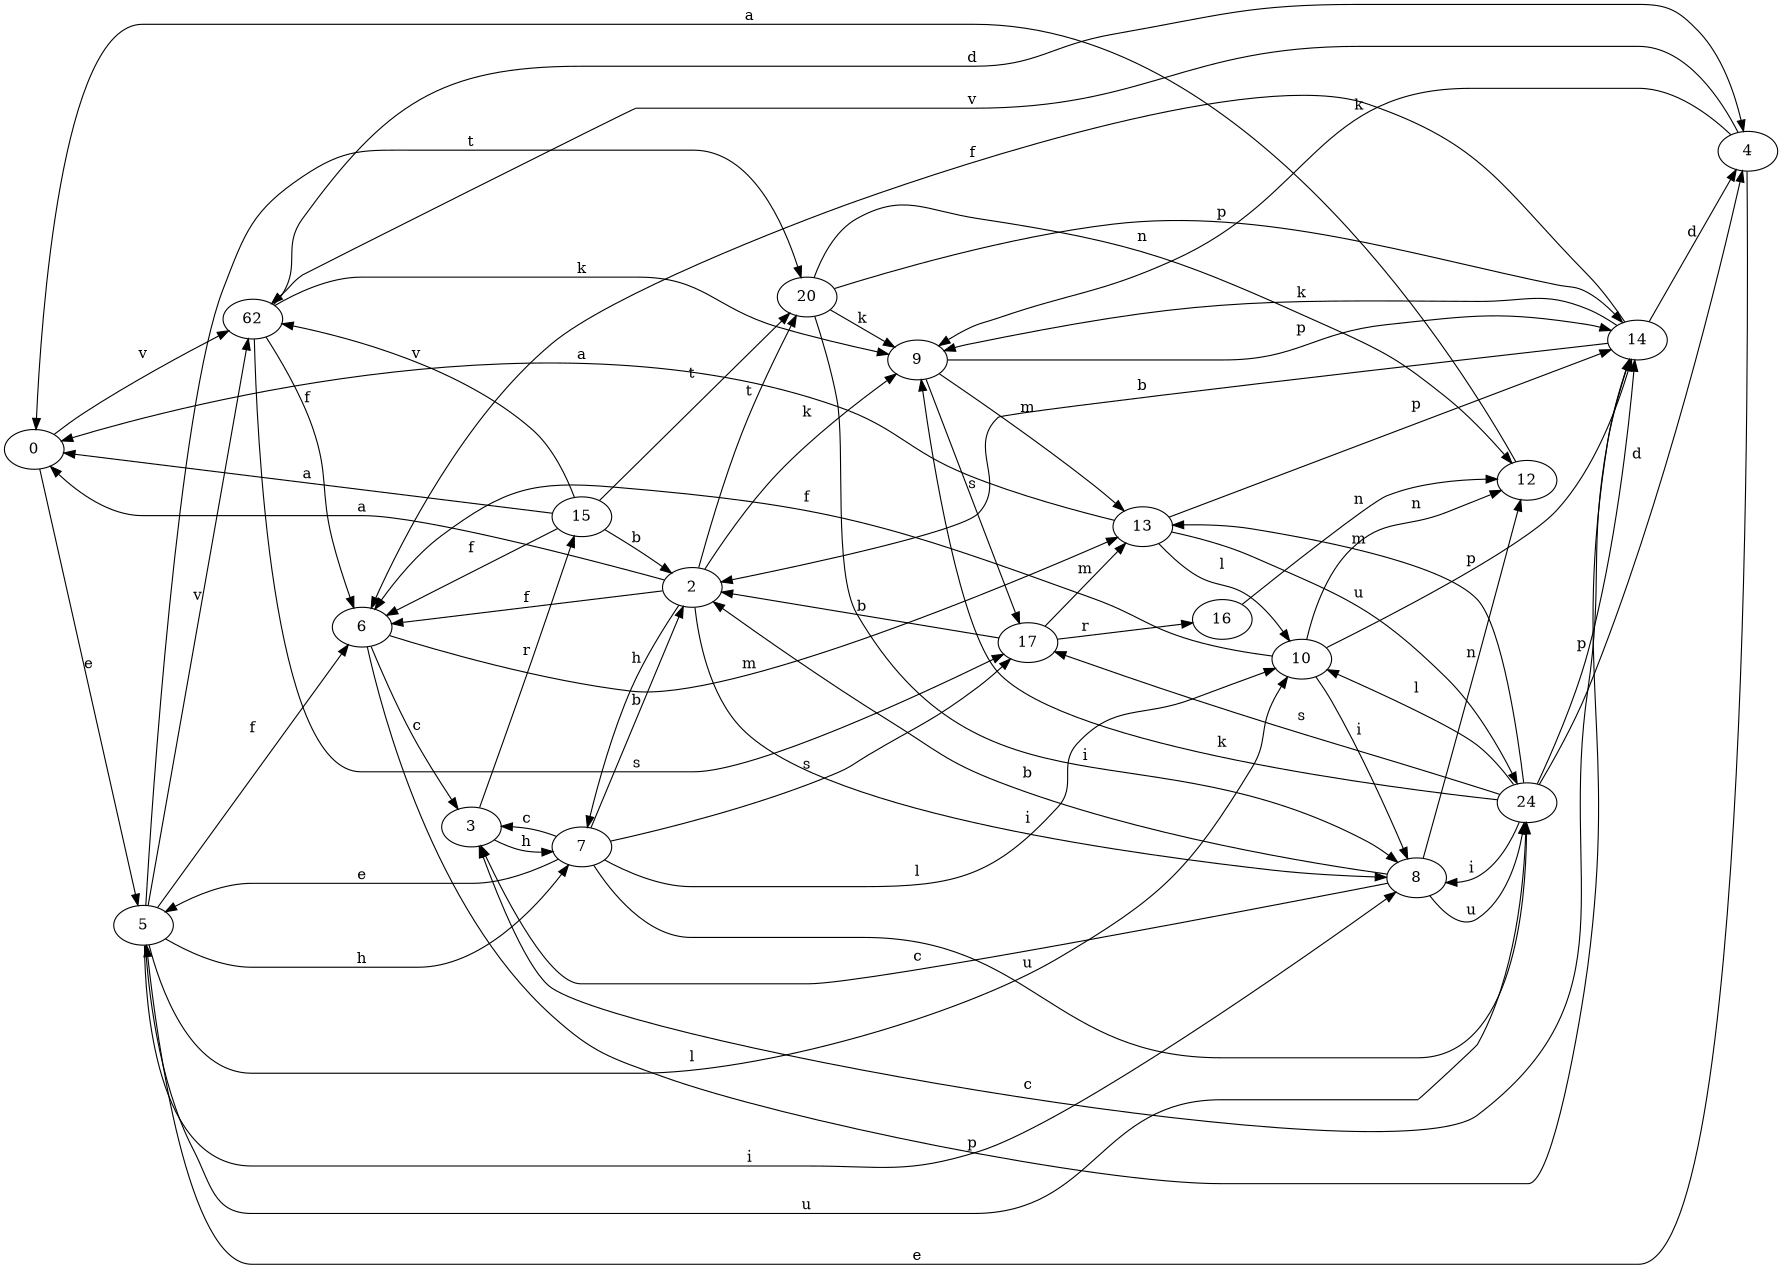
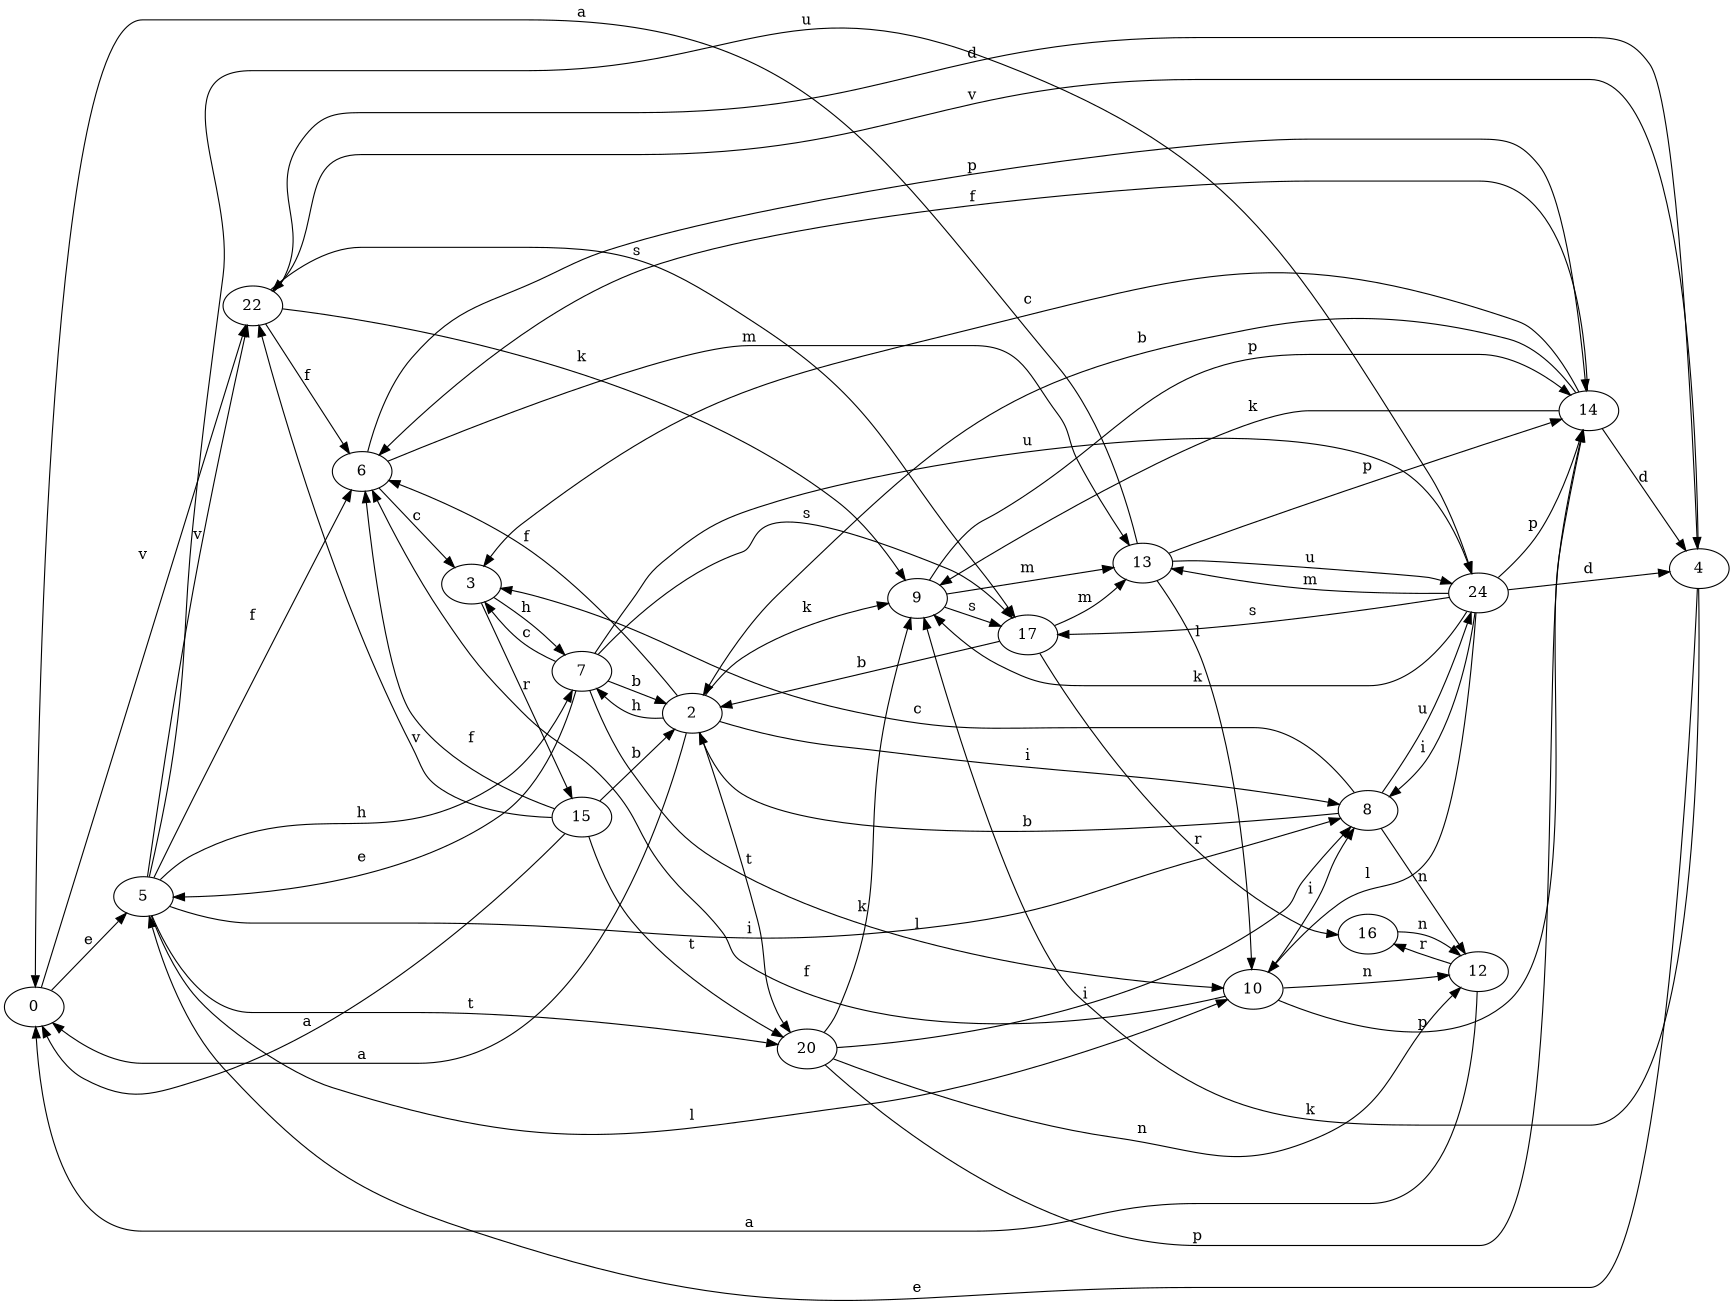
(253, 319) -> (253, 306)
none -> (1428, 956)
